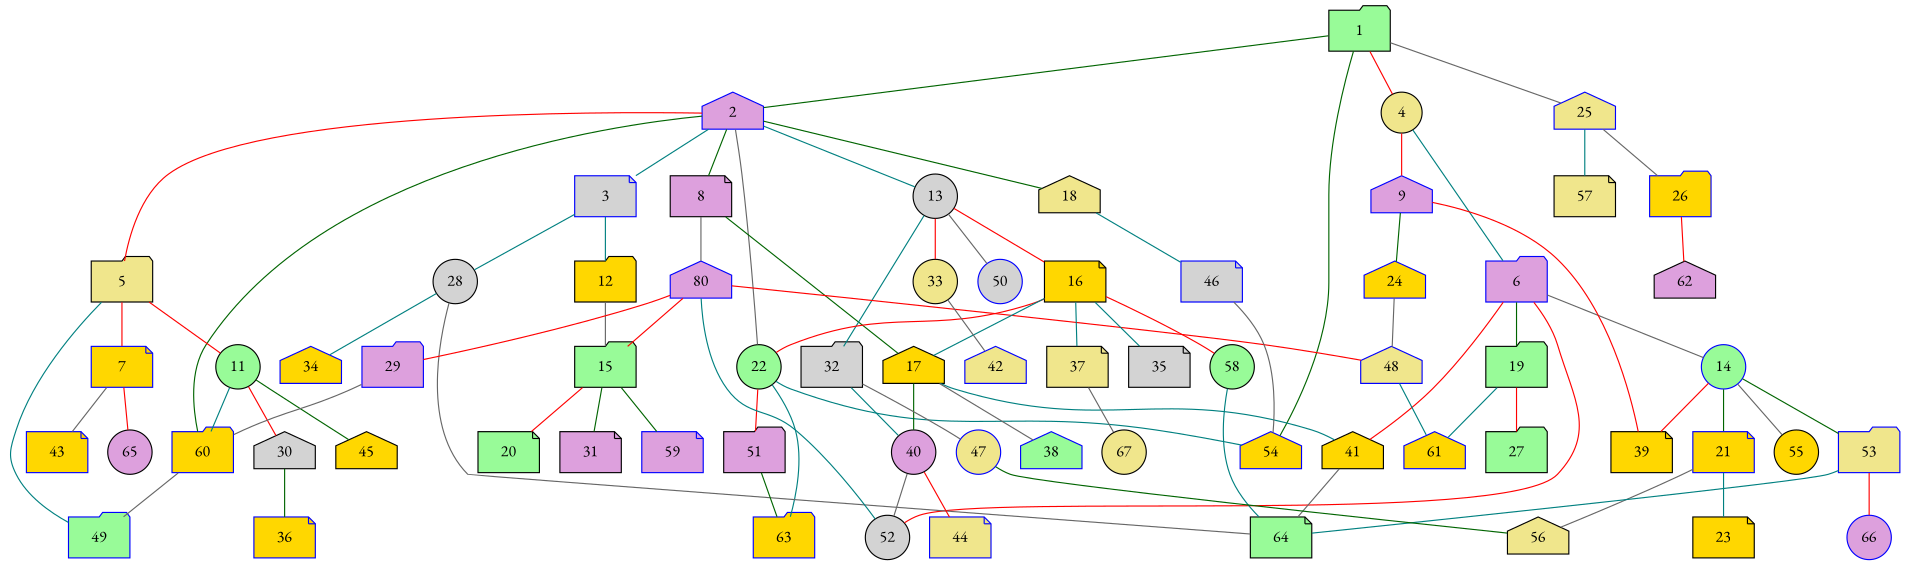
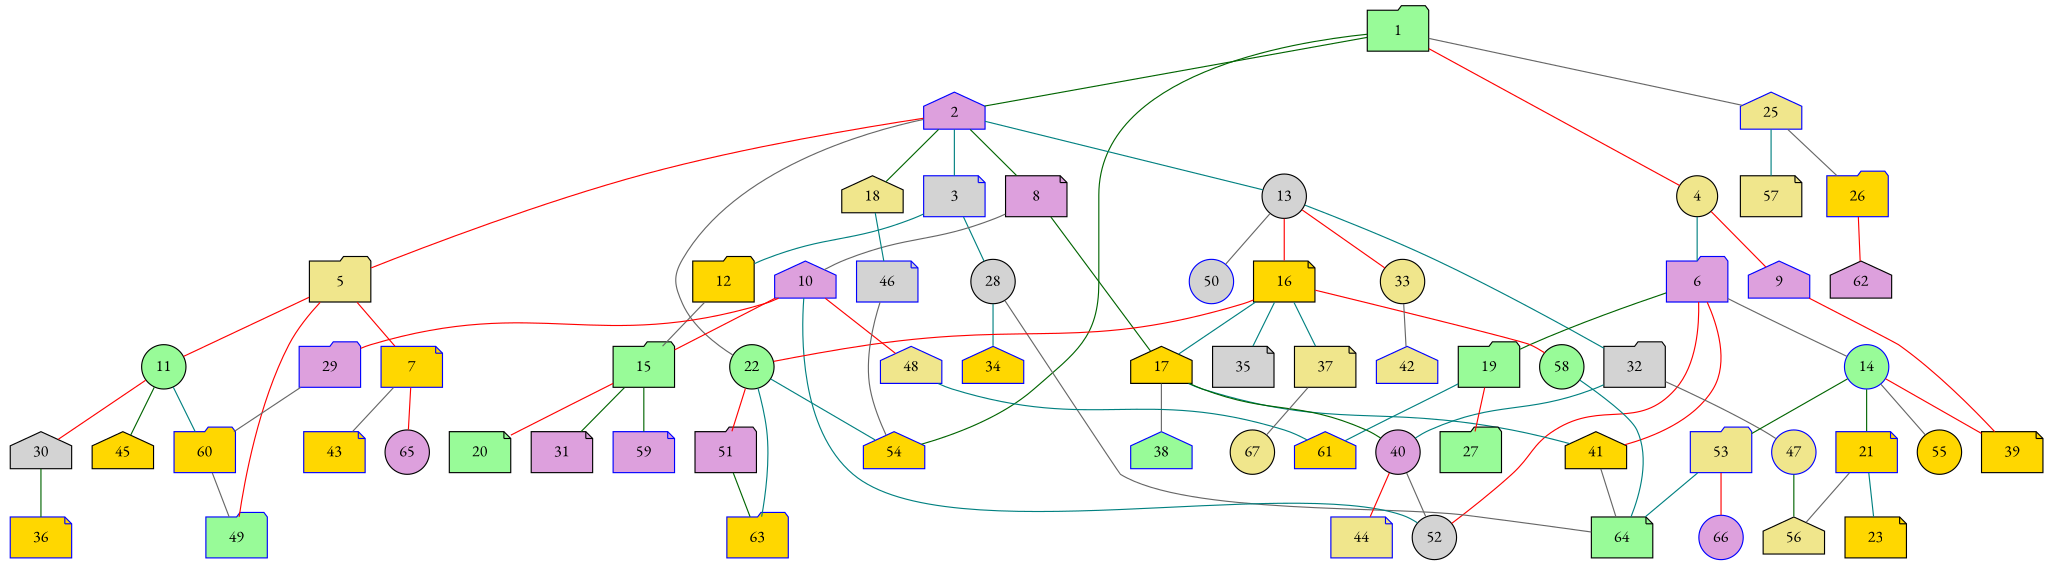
(388, 198) -> none
(701, 282) -> (805, 282)
(1395, 282) -> none
(23, 413) -> (267, 398)
